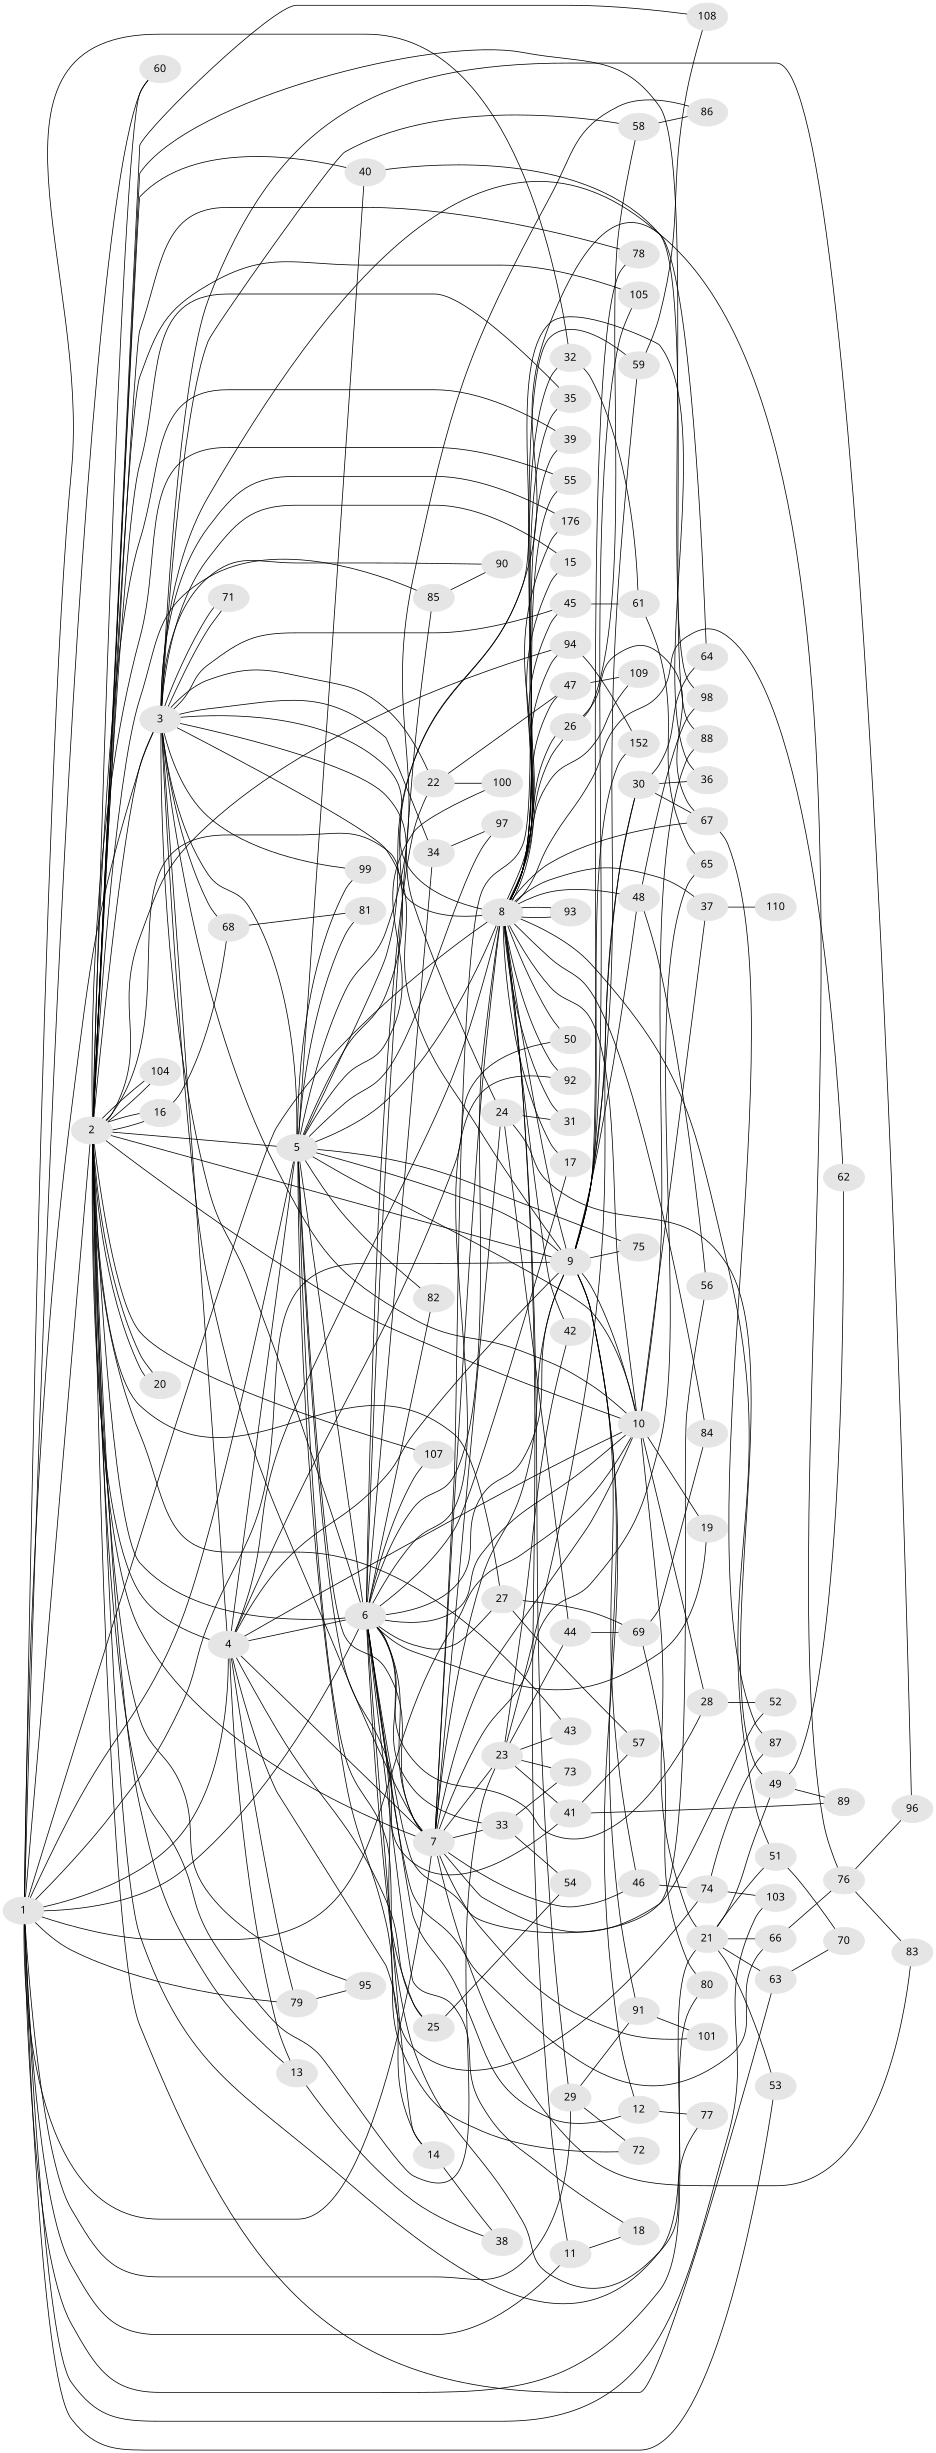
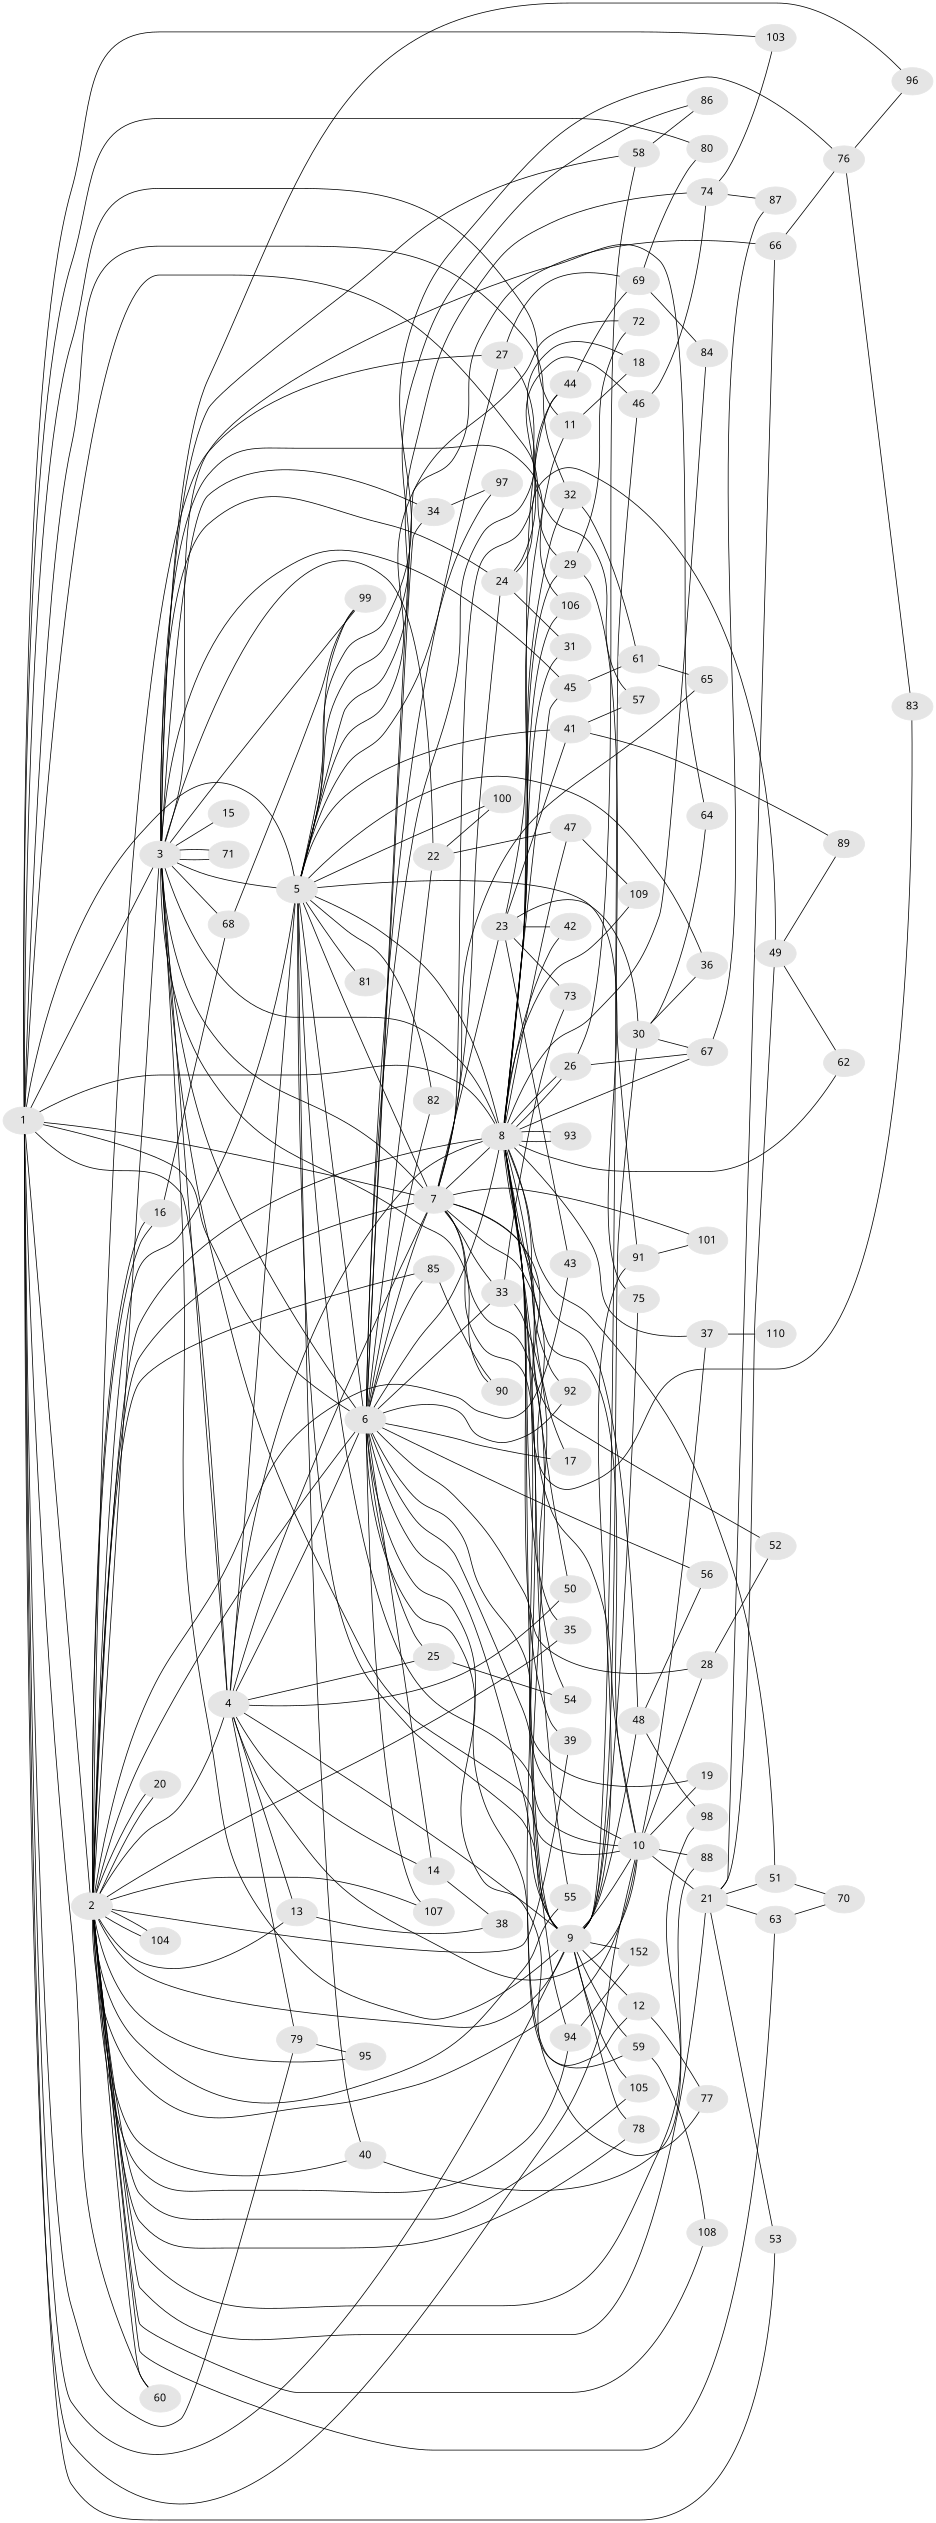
(571, 522) -> (571, 606)
(530, 735) -> none
(297, 919) -> (295, 761)
(202, 1920) -> none
